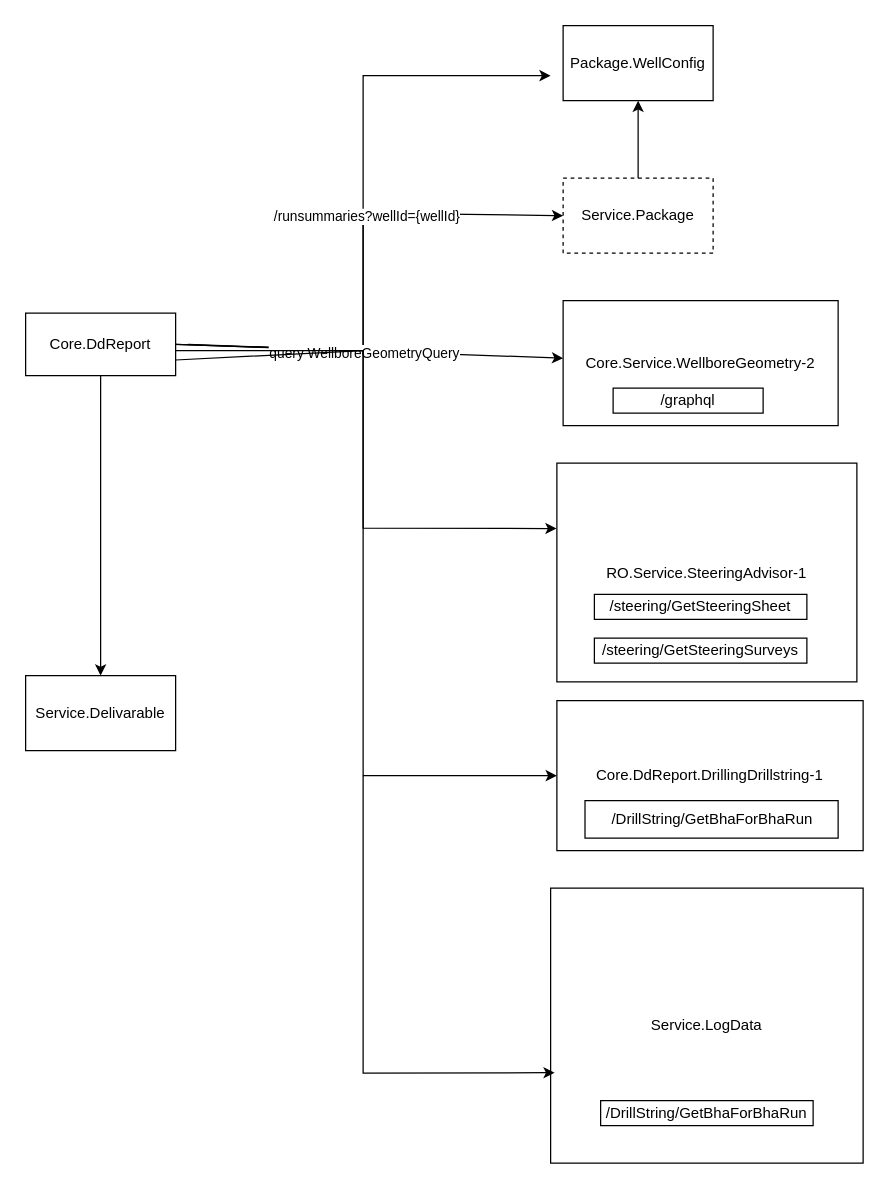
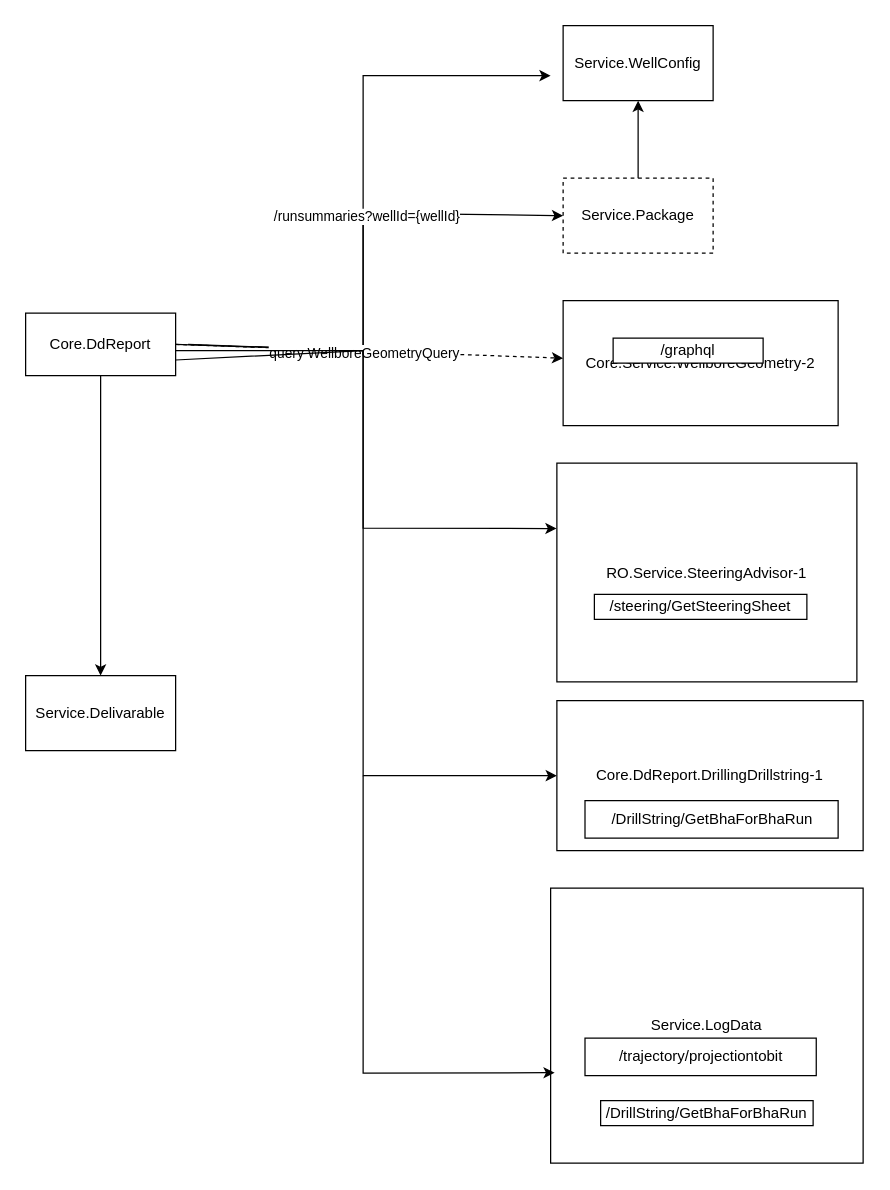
(638, 63) -> (638, 63)
(506, 356) -> (506, 356)
(688, 401) -> (688, 351)
(701, 651) -> none
none -> (701, 1057)
